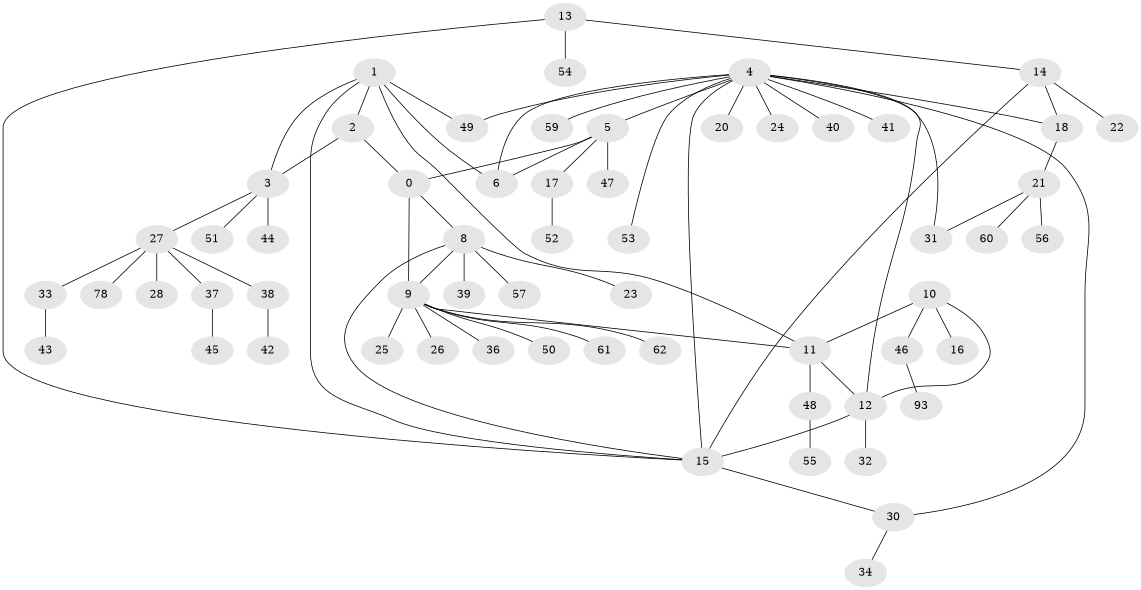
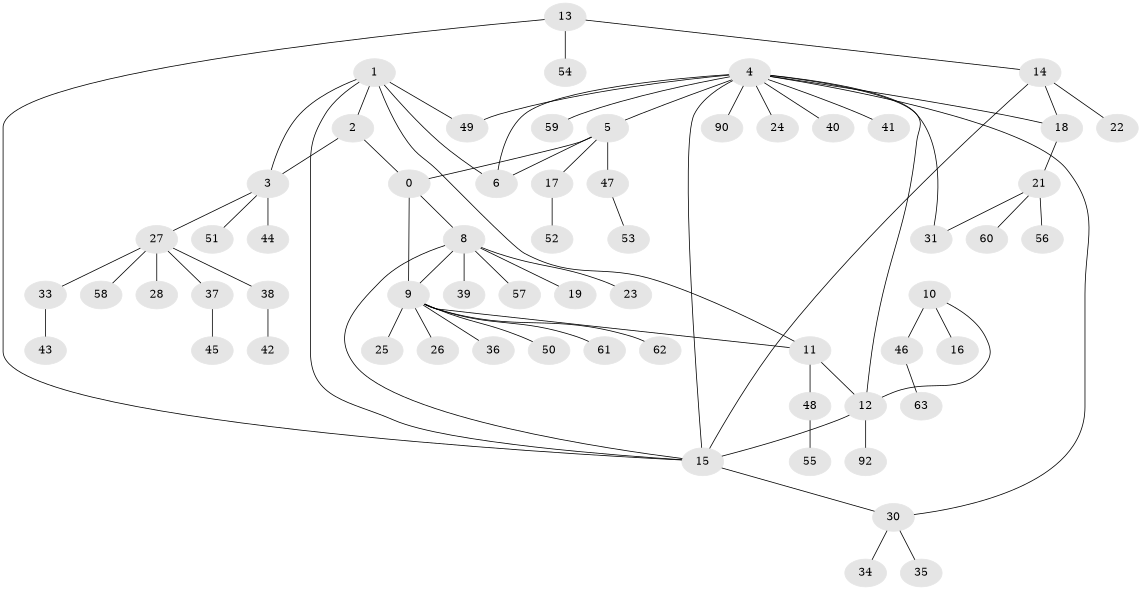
(722, 128) -> (722, 128)
(658, 134) -> (618, 211)
(101, 295) -> (101, 295)
none -> (575, 295)
(870, 323) -> none
(921, 406) -> (921, 406)
(866, 462) -> (866, 462)
none -> (921, 573)
